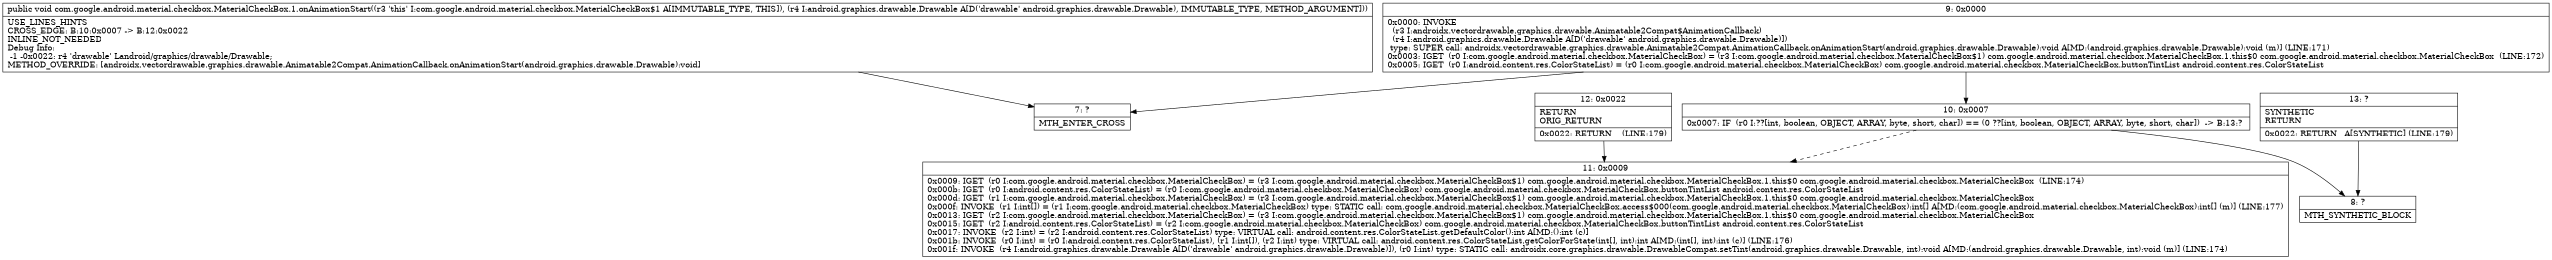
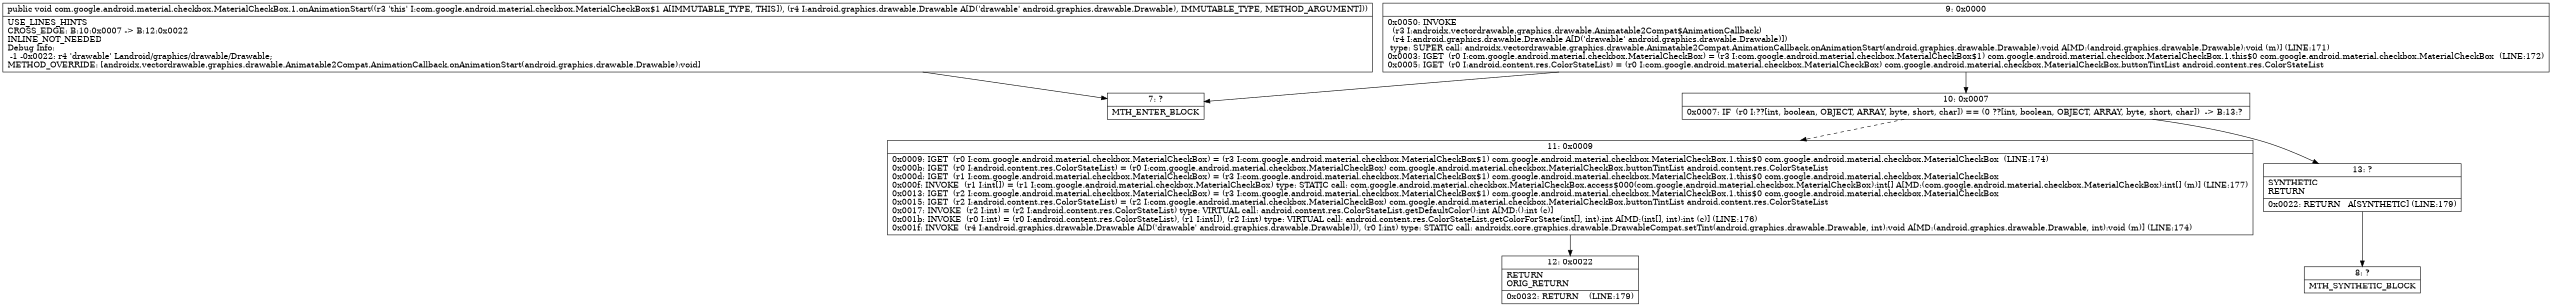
(1425, 22) -> (1425, 22)
(1082, 123) -> (1156, 112)
(1603, 134) -> (1570, 297)
(2231, 146) -> (2235, 134)
(1604, 149) -> (1570, 243)
